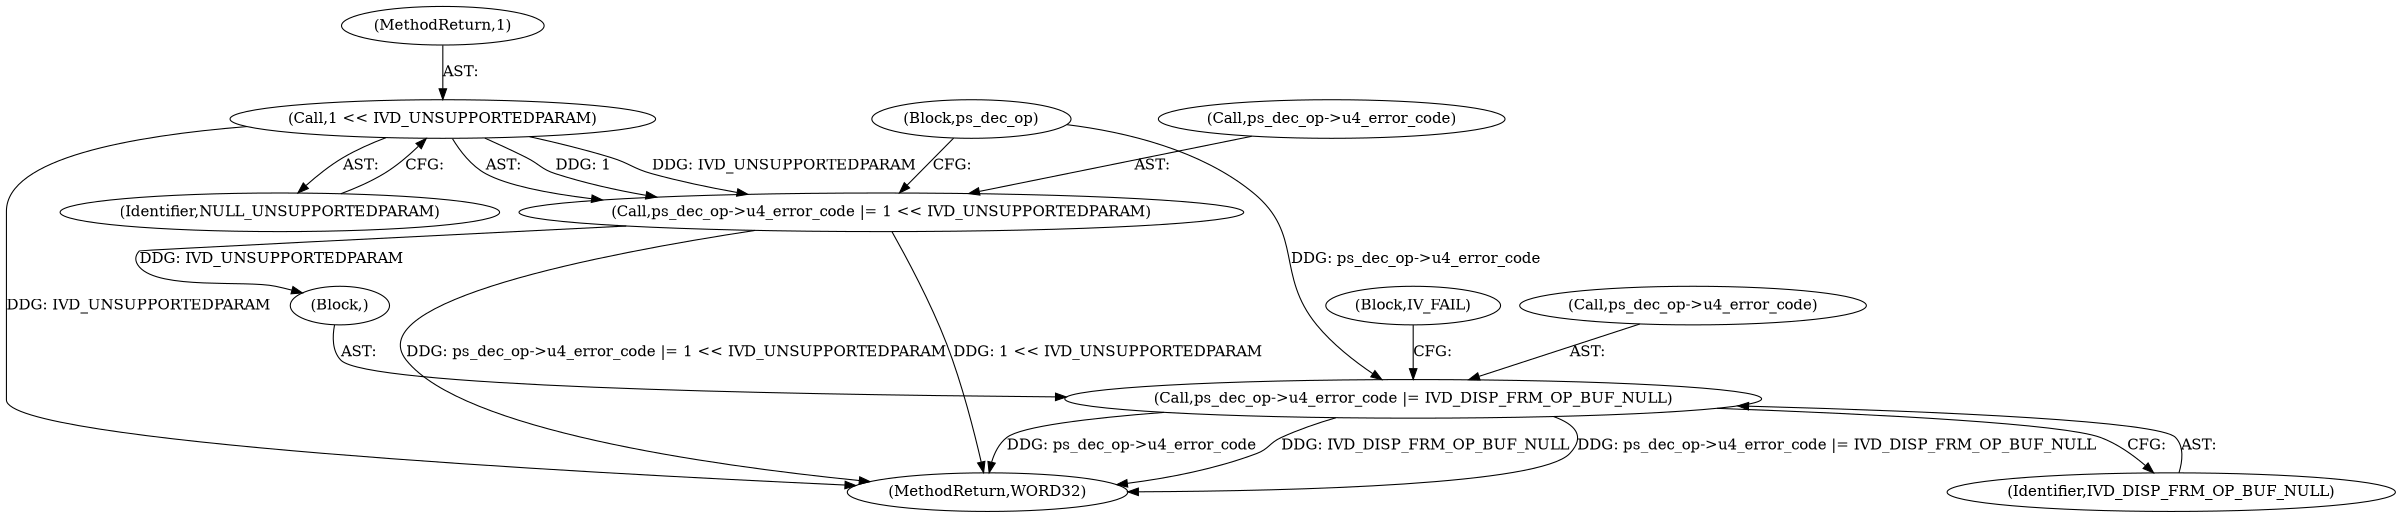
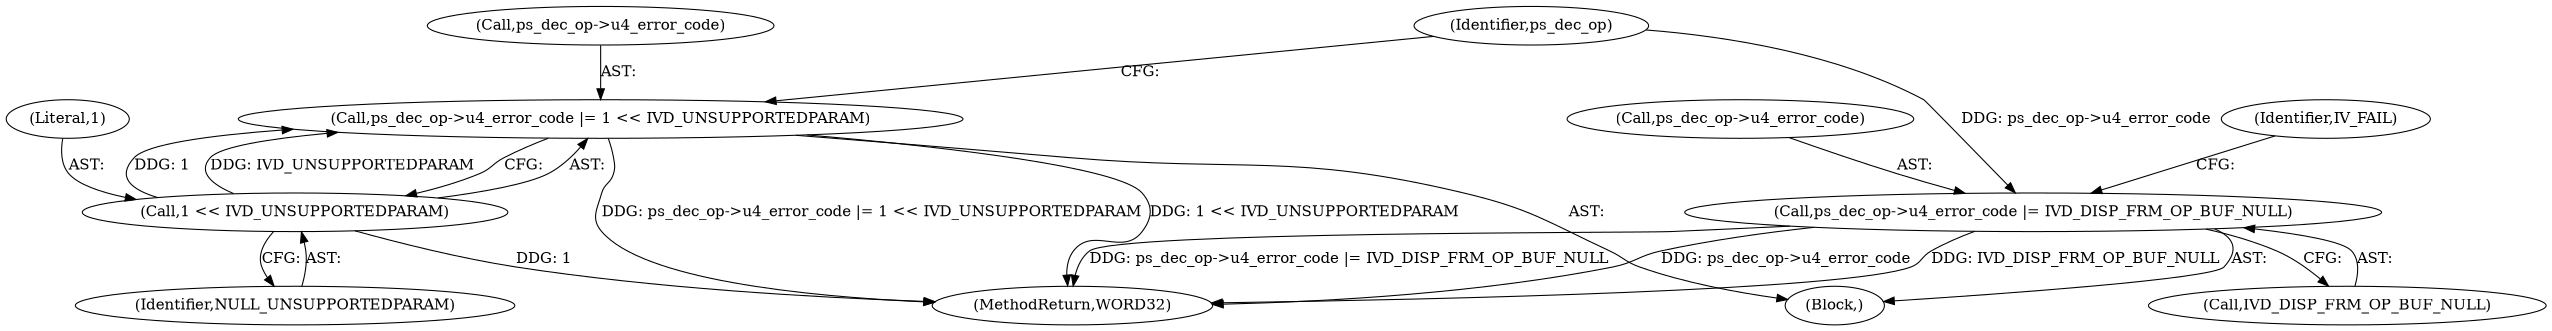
(443, 26) -> (68, 119)
(971, 119) -> (1531, 26)
(363, 166) -> (284, 259)
(427, 166) -> (326, 259)
none -> (485, 171)
(272, 259) -> (1589, 212)
(139, 306) -> (544, 259)
(1413, 306) -> (2326, 119)
(678, 390) -> (2084, 287)
(2171, 492) -> (2347, 306)
